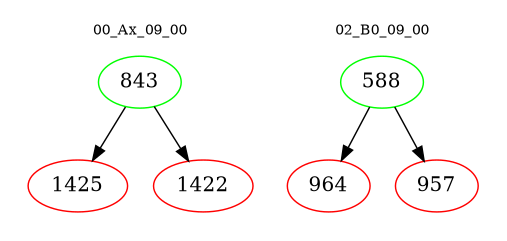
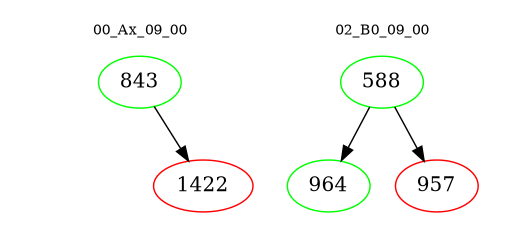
(78, 186) -> none
(329, 186) -> (329, 186)
